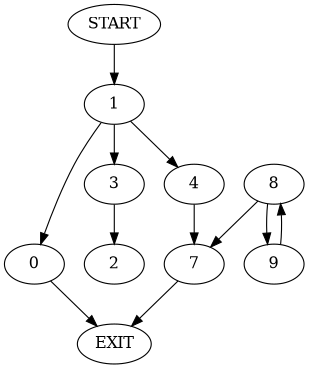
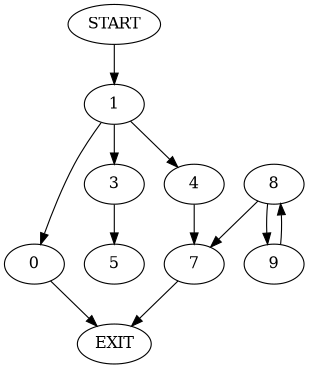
(114, 264) -> (114, 264)
